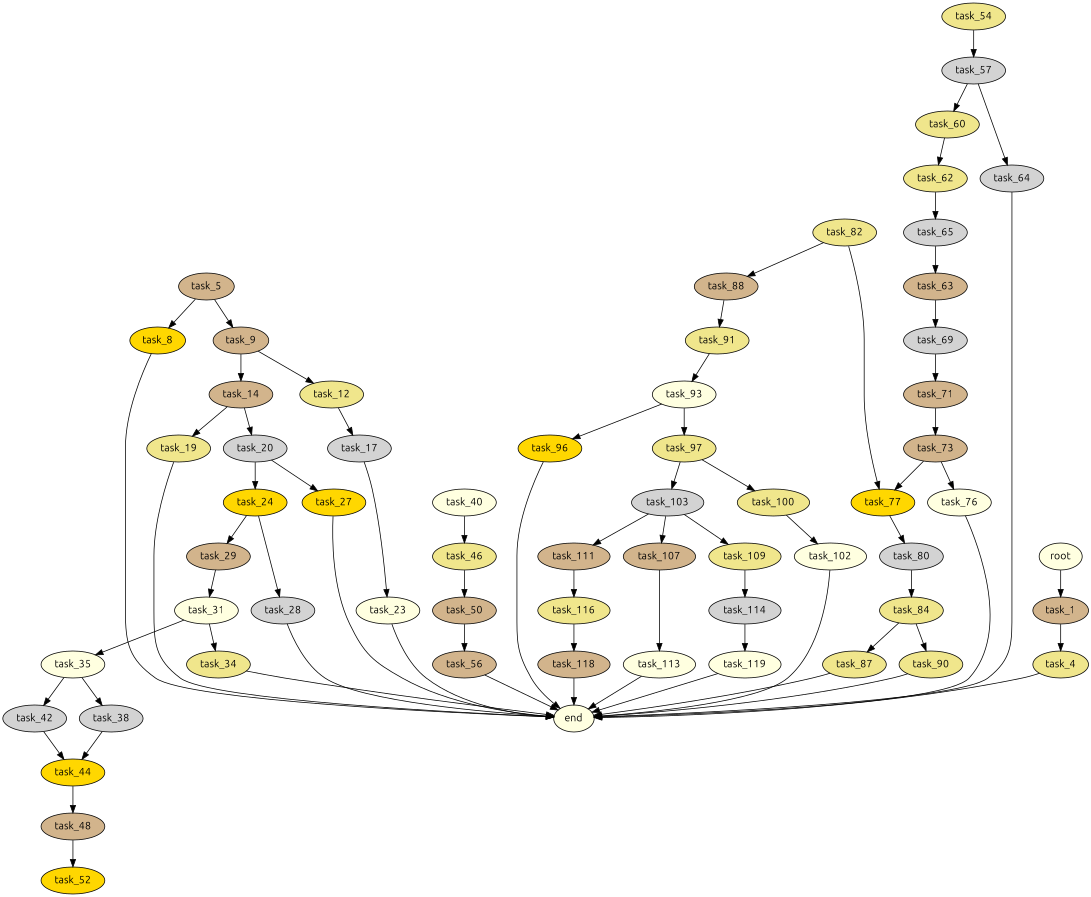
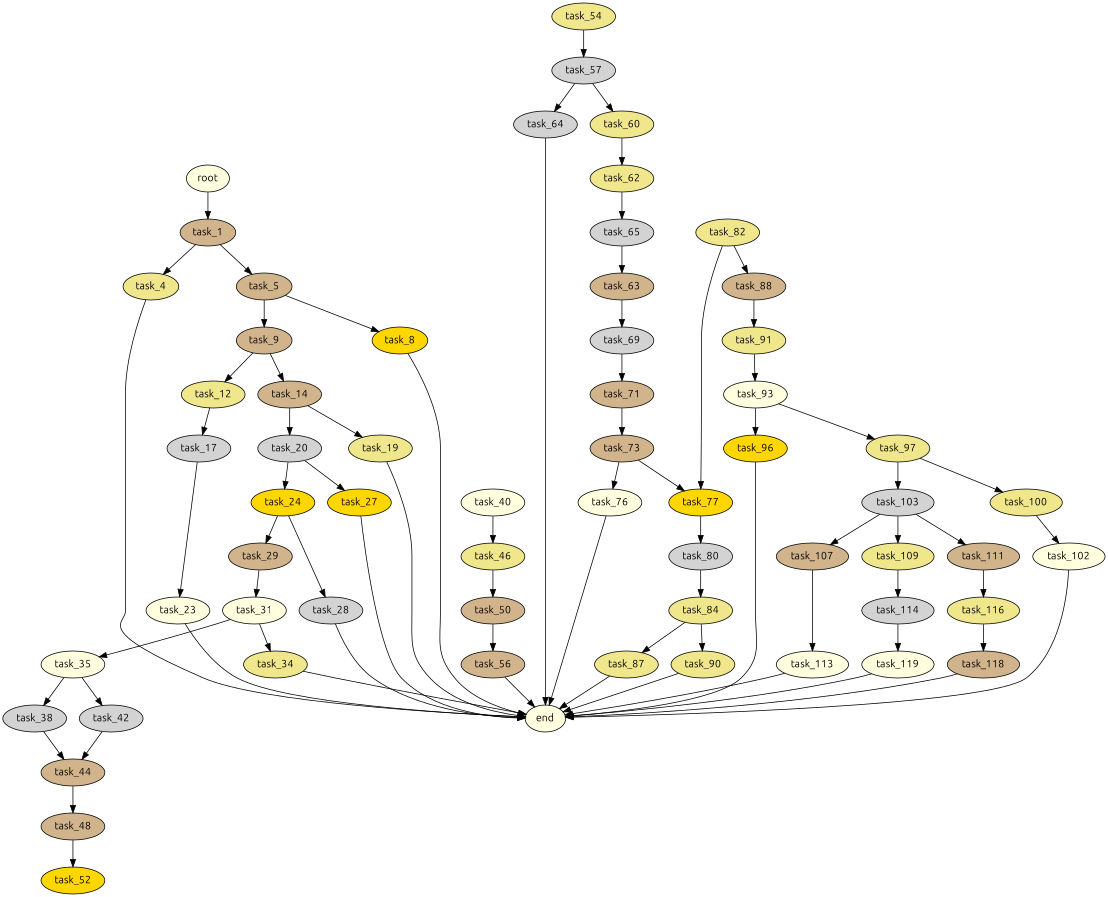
none -> (233, 257)
(73, 772) -> (73, 772)
